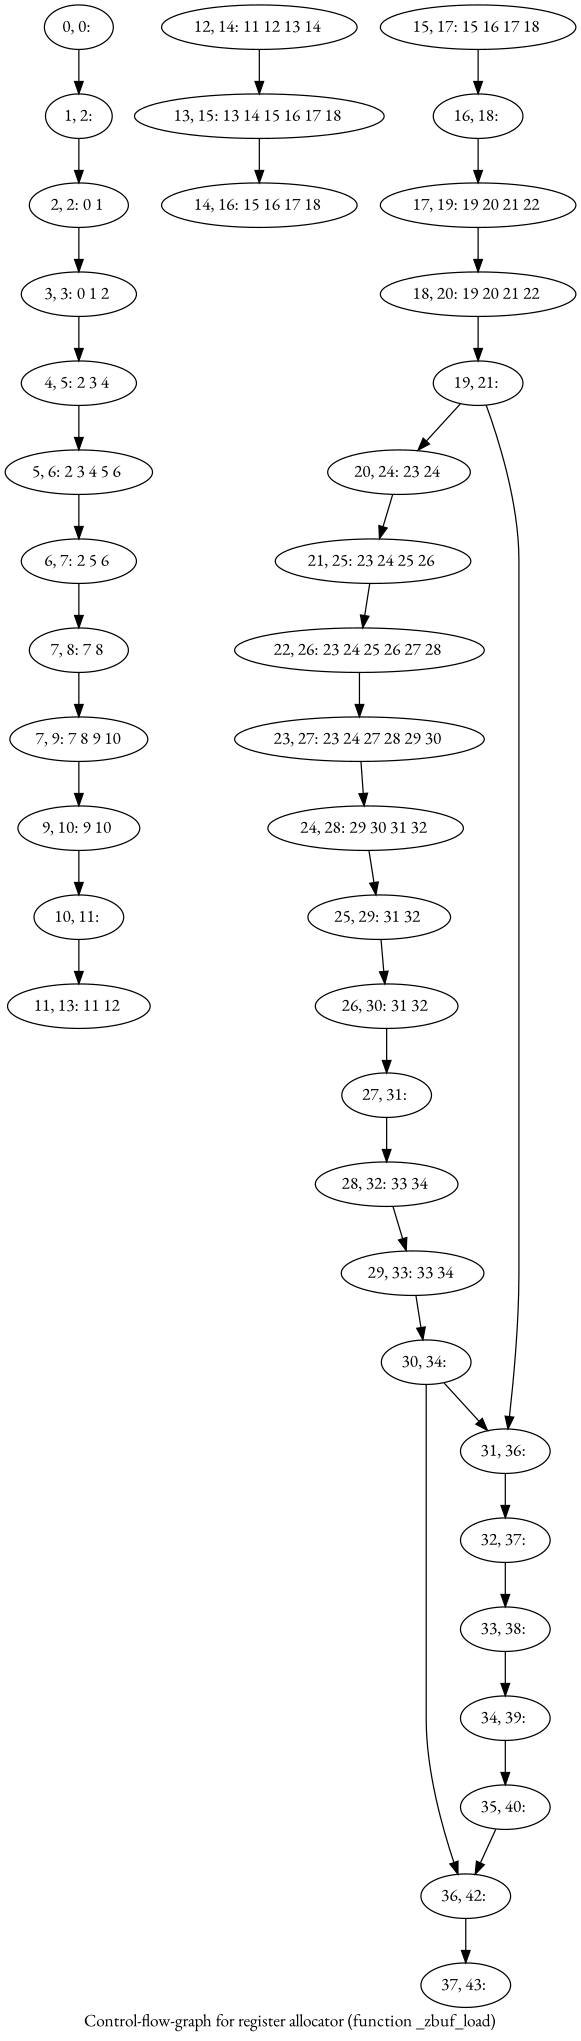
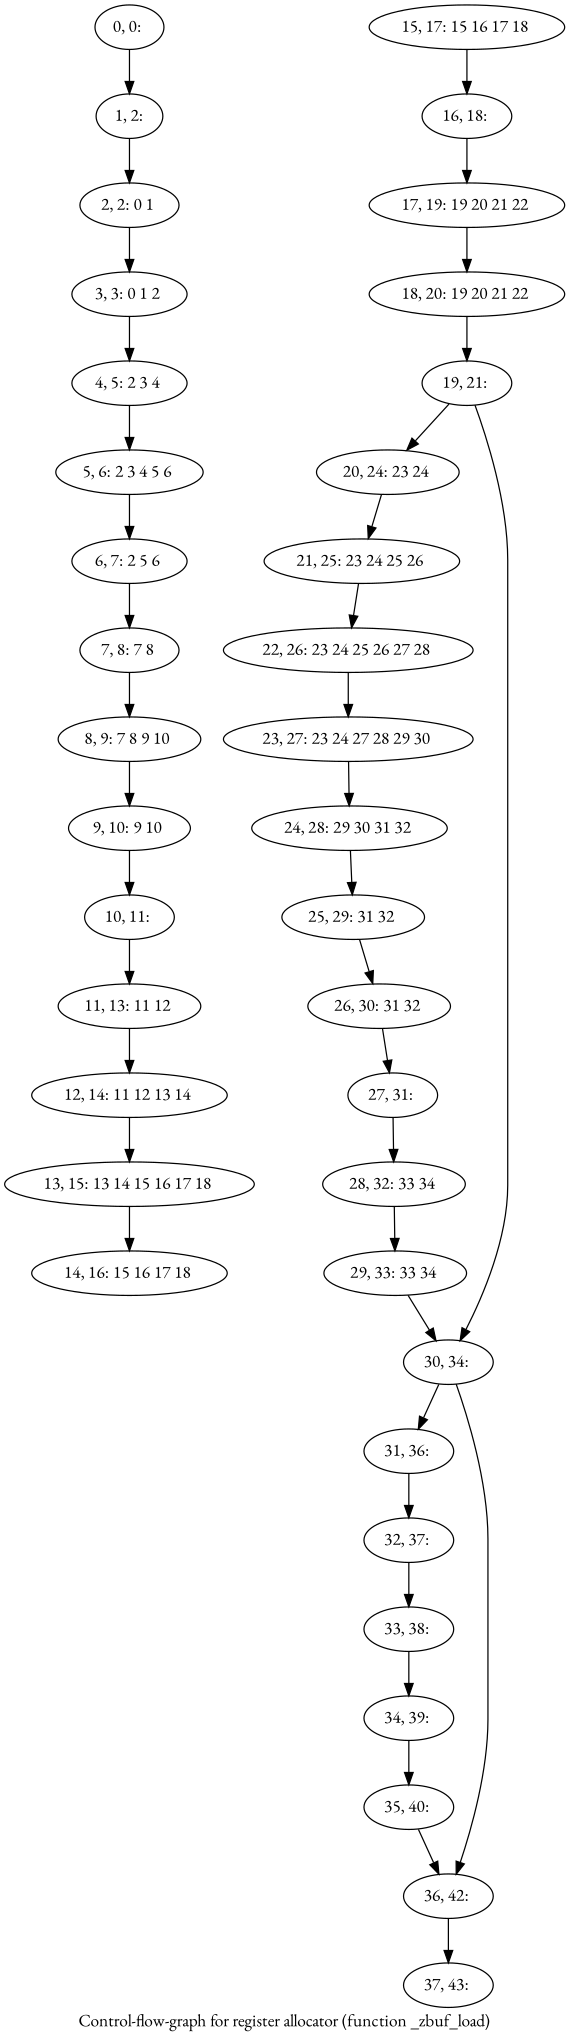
(79, 739) -> (129, 739)
(519, 909) -> (508, 869)
none -> (129, 1045)
